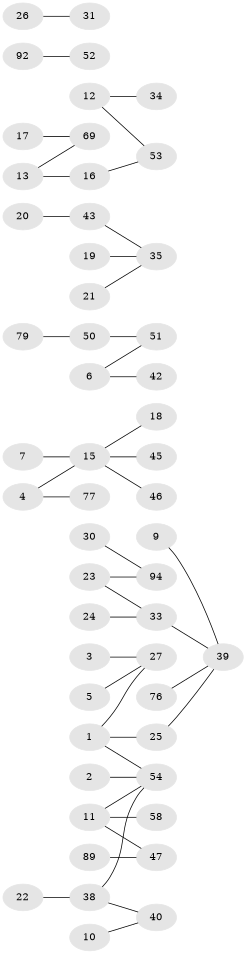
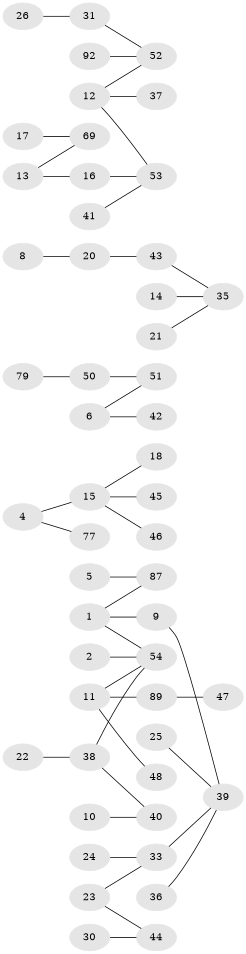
none -> (123, 36)
none -> (123, 76)
(156, 96) -> (156, 96)
none -> (90, 217)
none -> (23, 257)
(90, 257) -> (156, 297)
(23, 457) -> none
(156, 577) -> (156, 937)
(90, 657) -> none
(156, 657) -> (156, 577)
(156, 697) -> (156, 897)
(123, 737) -> (123, 617)
(156, 817) -> (156, 777)
(119, 835) -> (129, 697)
